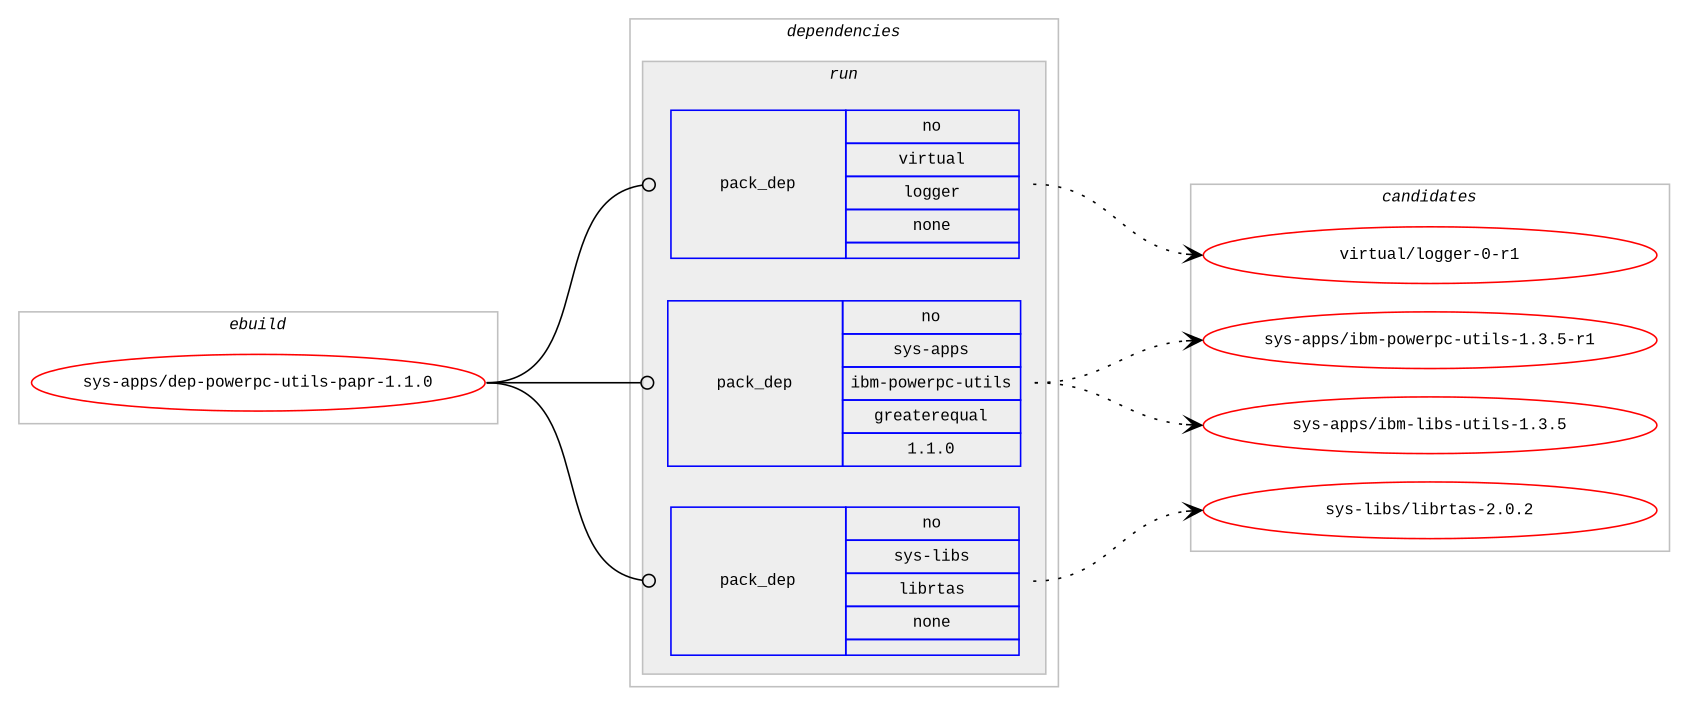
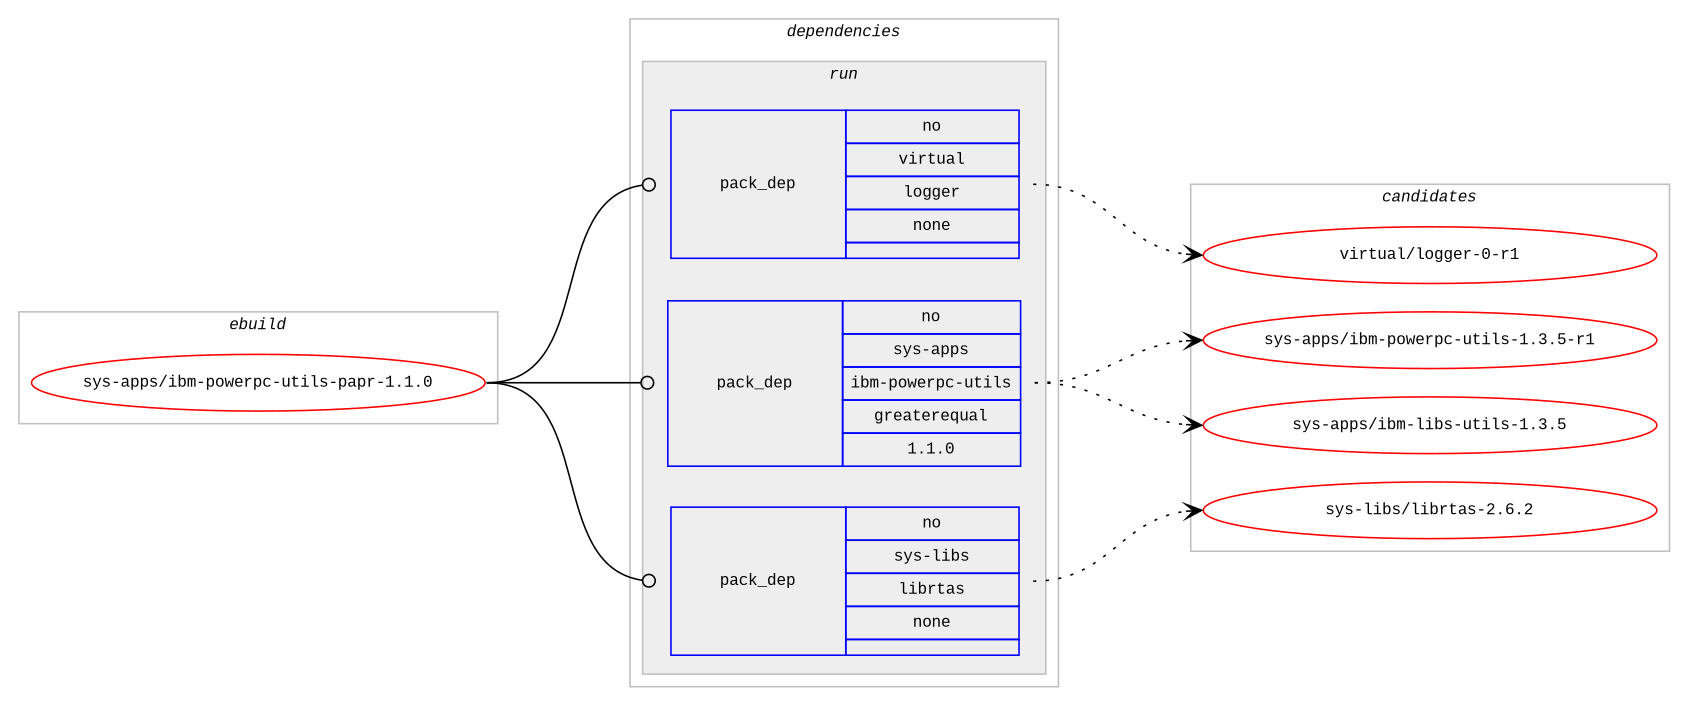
(258, 383) -> (258, 383)
(1430, 510) -> (1430, 510)
